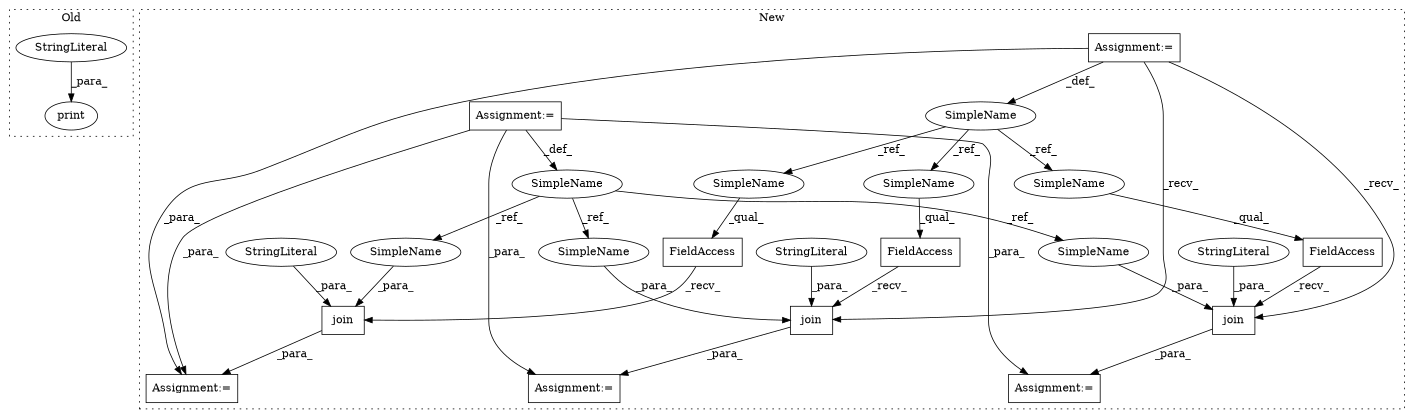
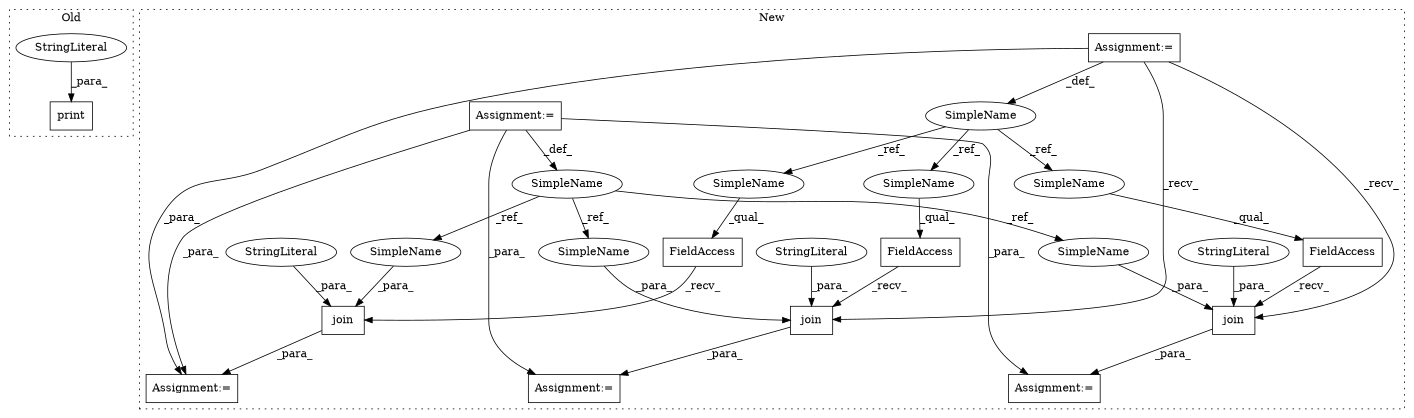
(71, 116) -> (71, 116)
